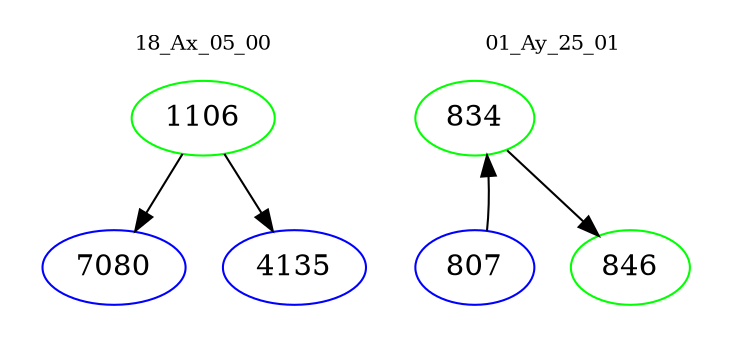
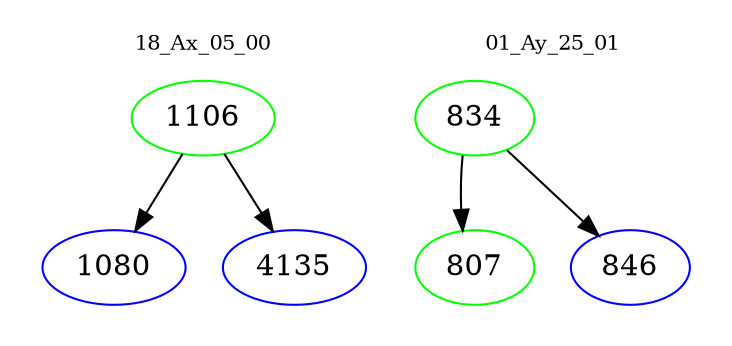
(489, 204) -> (461, 182)
(114, 267) -> (114, 267)
(475, 267) -> (475, 267)
(630, 267) -> (630, 267)
